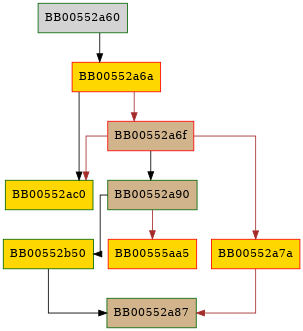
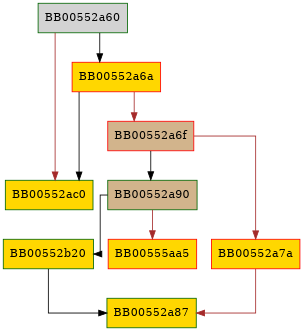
(86, 143) -> (55, 102)
(48, 254) -> (48, 254)
(152, 313) -> (152, 313)
